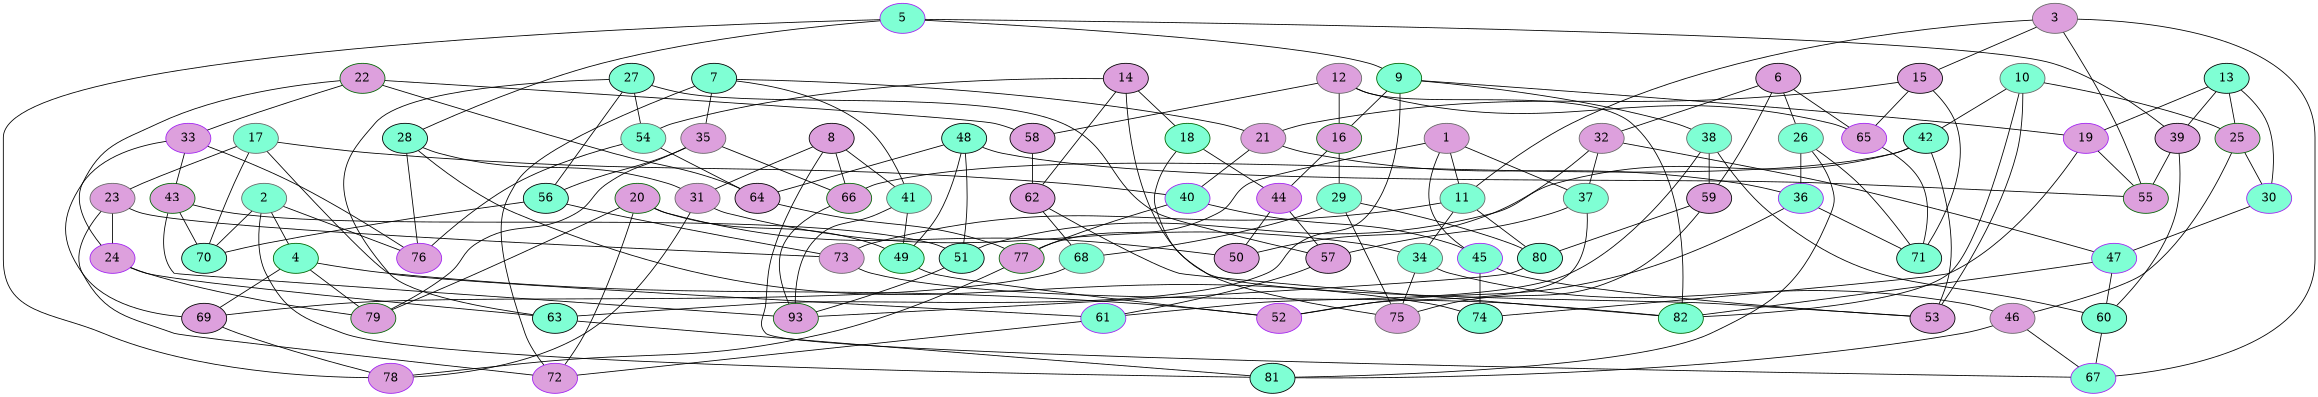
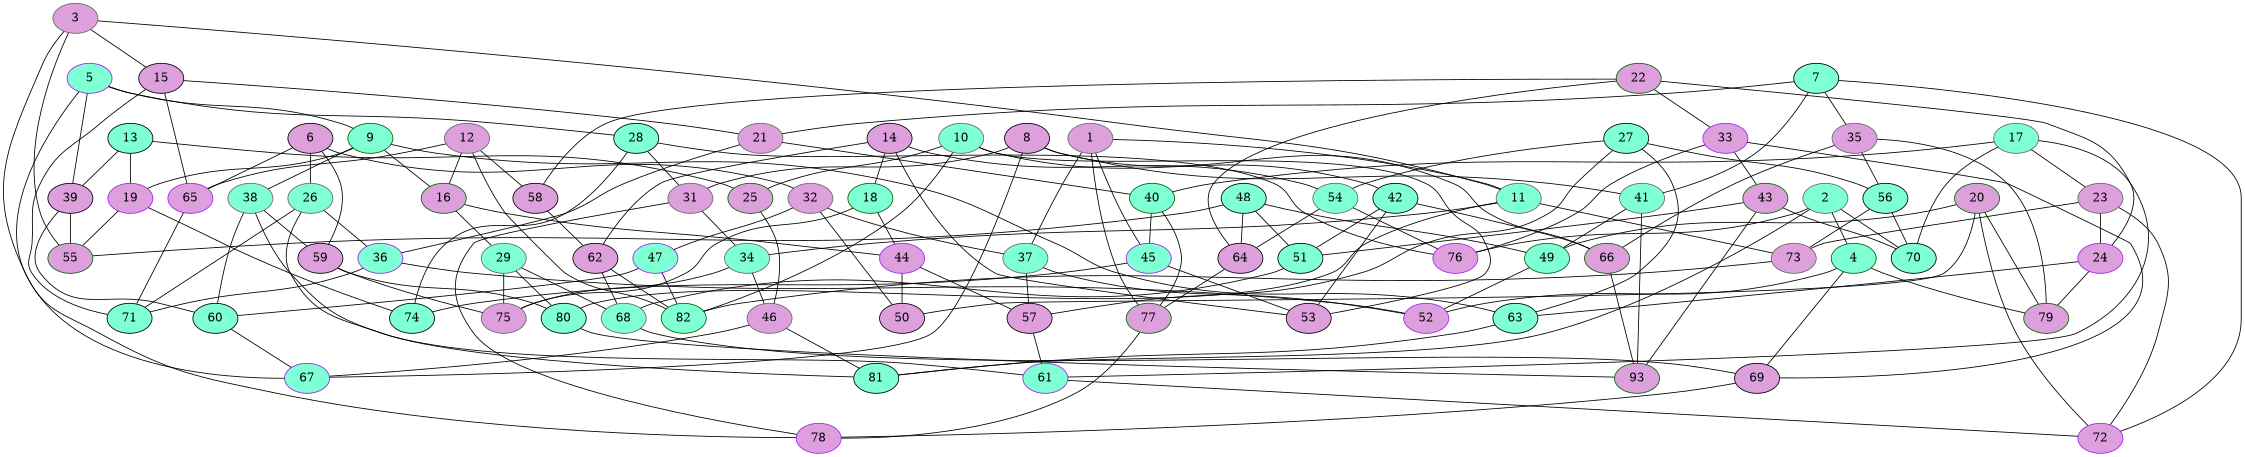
(1188, 198) -> (1152, 198)
(2269, 198) -> none
(894, 287) -> (962, 288)
